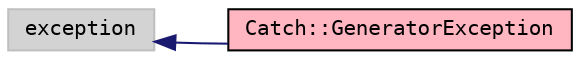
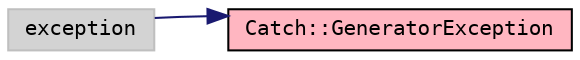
(202, 43) -> (181, 17)
